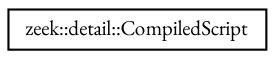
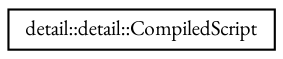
(137, 30) -> (142, 30)
